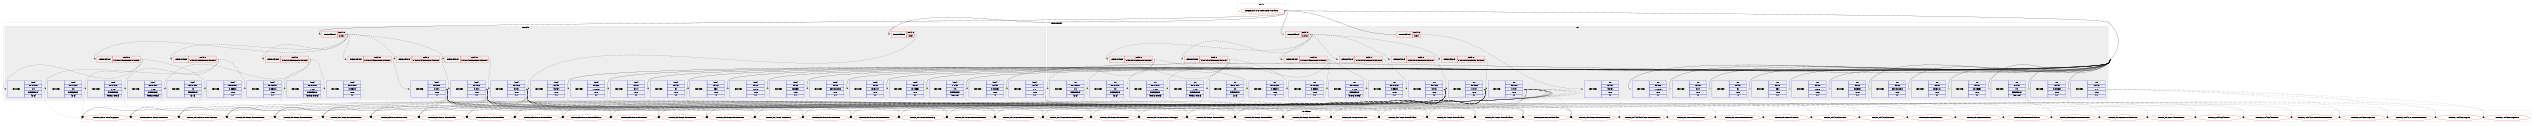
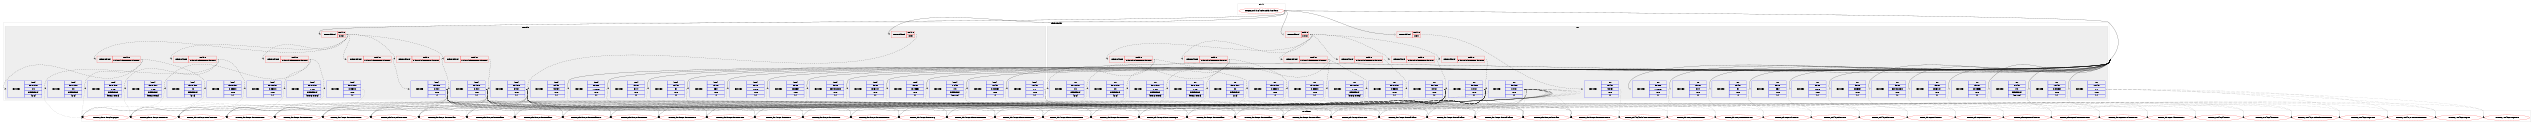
(1931, 118) -> (1931, 118)
